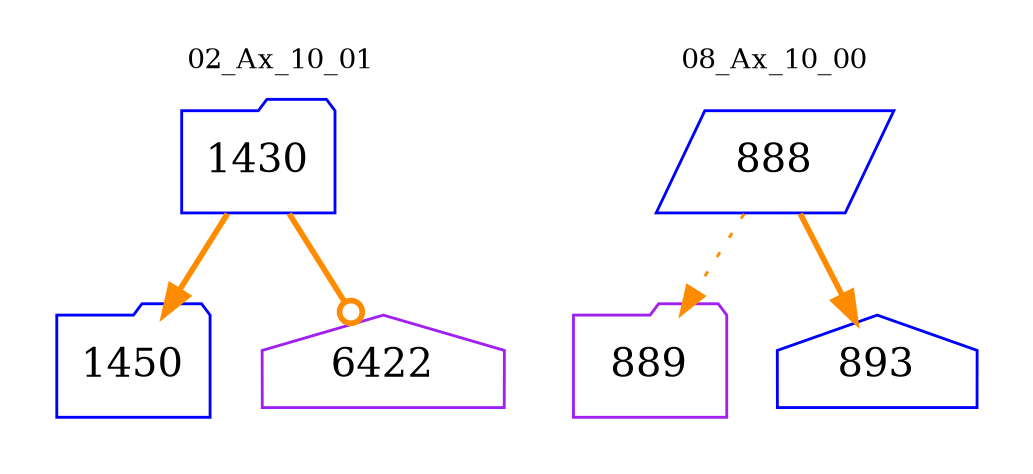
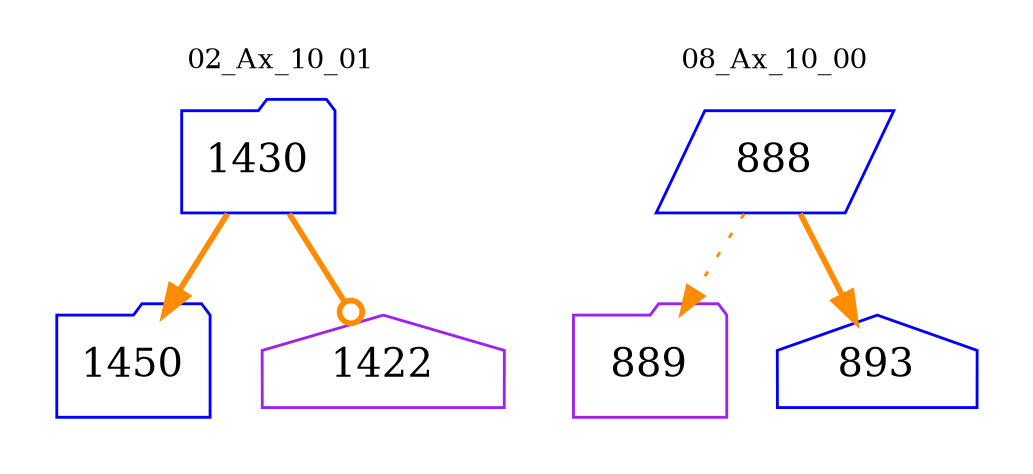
(383, 366) -> (383, 366)
